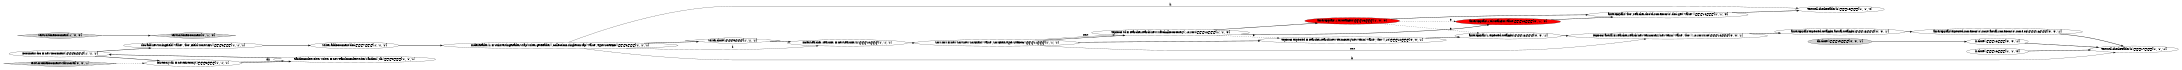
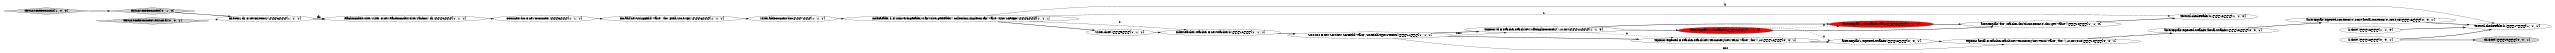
(733, 41) -> (1120, 32)
(1918, 42) -> (2437, 40)
(126, 58) -> (202, 14)
